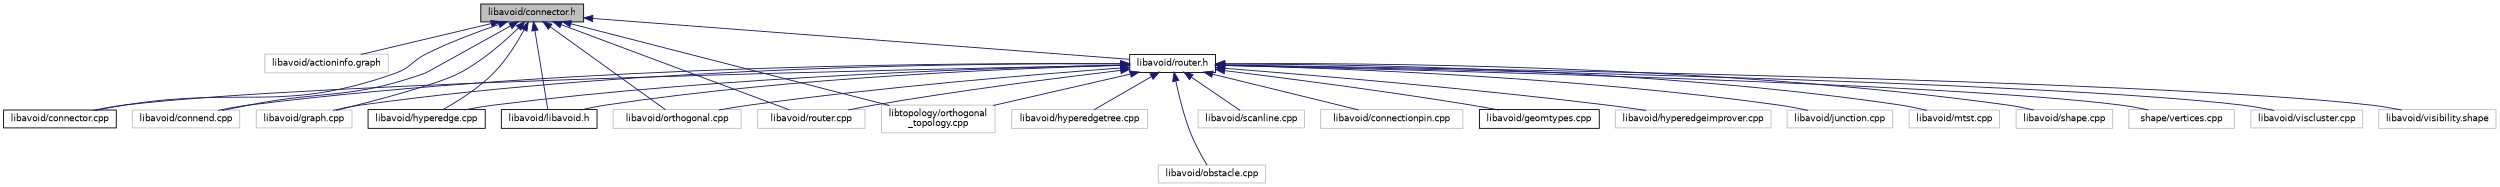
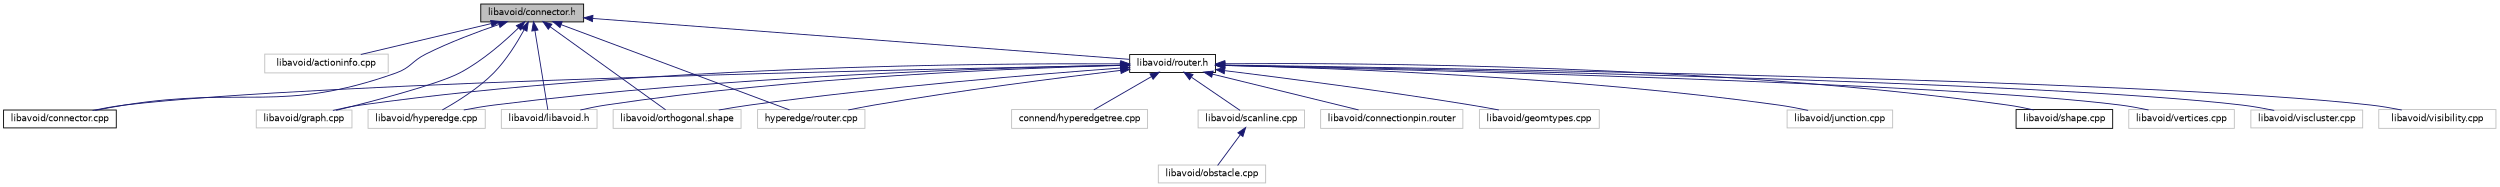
(326, 64) -> (326, 64)
(186, 119) -> none
(427, 119) -> (427, 119)
(549, 119) -> (549, 119)
(677, 119) -> (677, 119)
(811, 119) -> (811, 119)
(938, 119) -> none
(1080, 119) -> (1080, 119)
(1392, 119) -> (1392, 119)
(1539, 119) -> (1539, 119)
(1693, 119) -> none
(1954, 119) -> none
(2064, 119) -> (2064, 119)
(2182, 119) -> (2182, 119)
(2437, 119) -> (2437, 119)
(1188, 125) -> (1229, 150)
